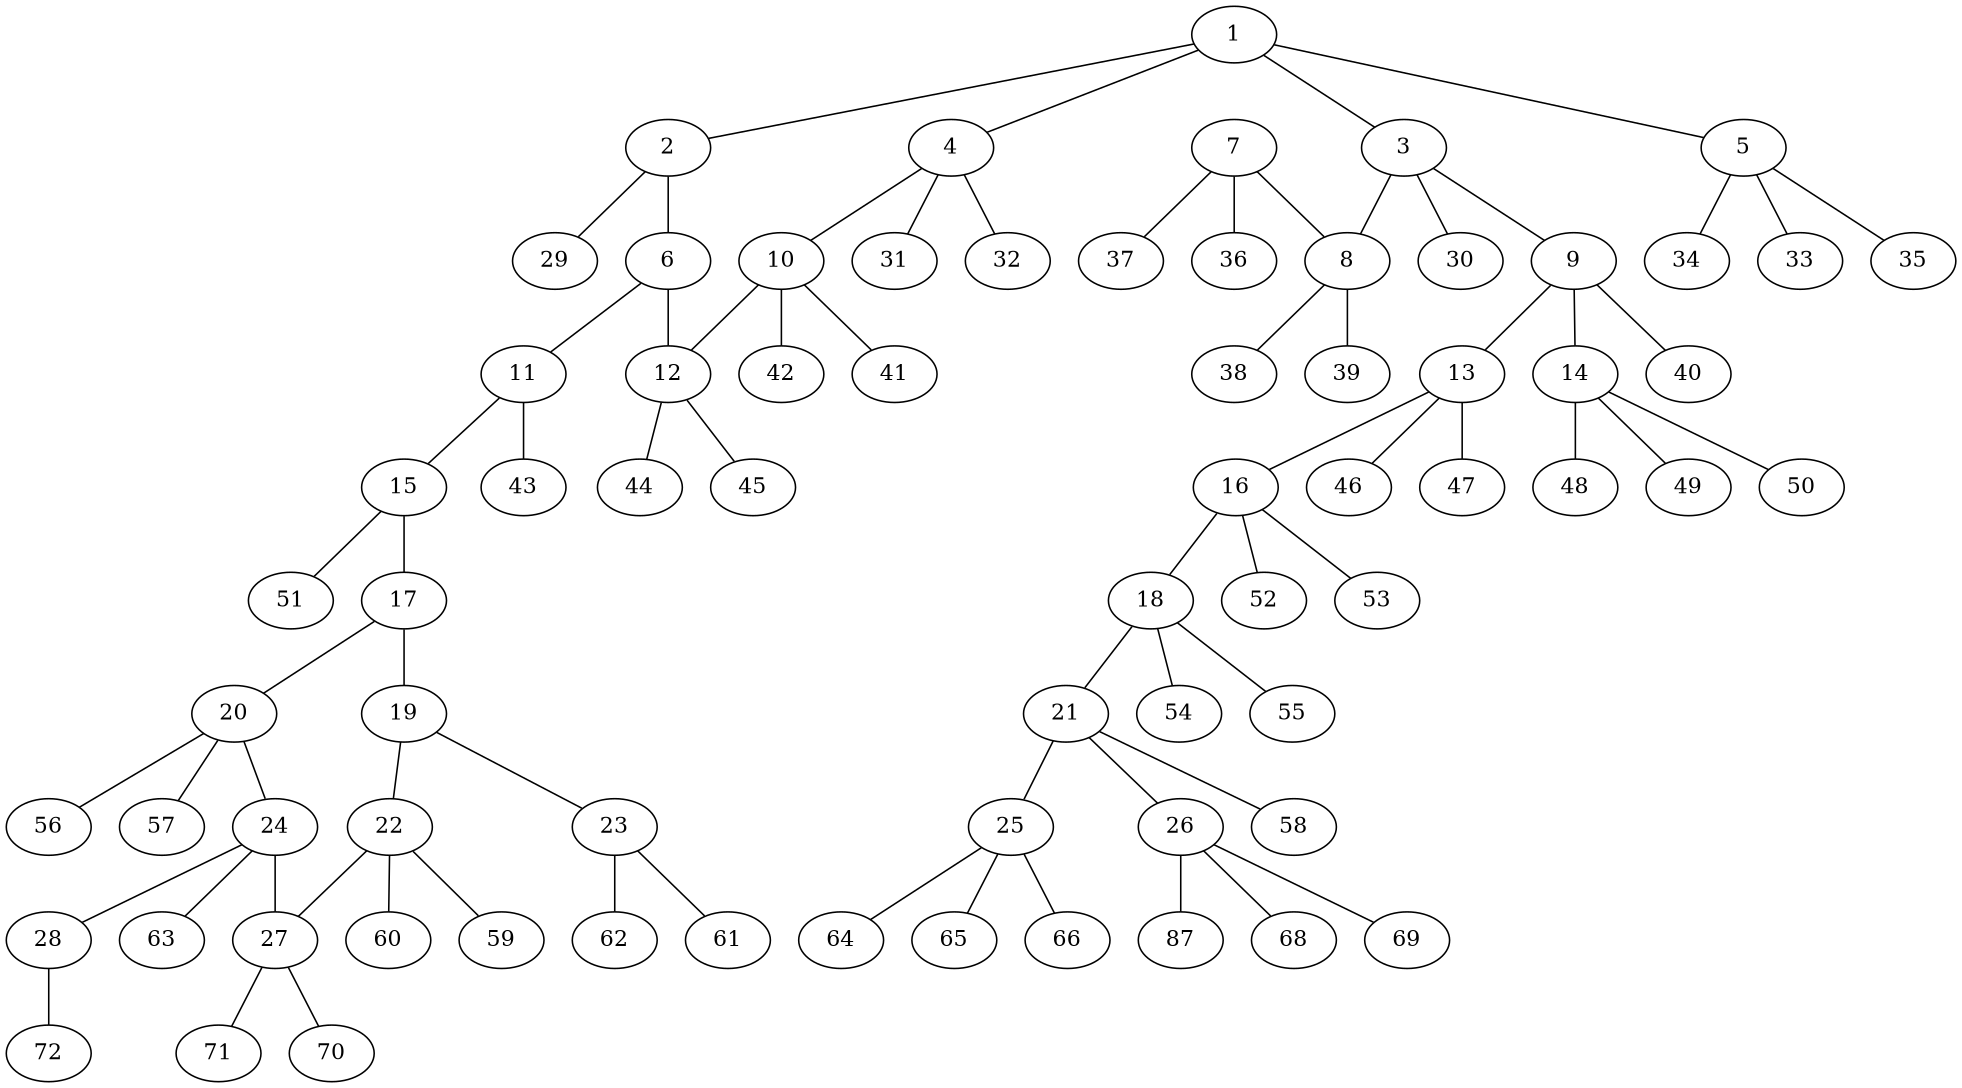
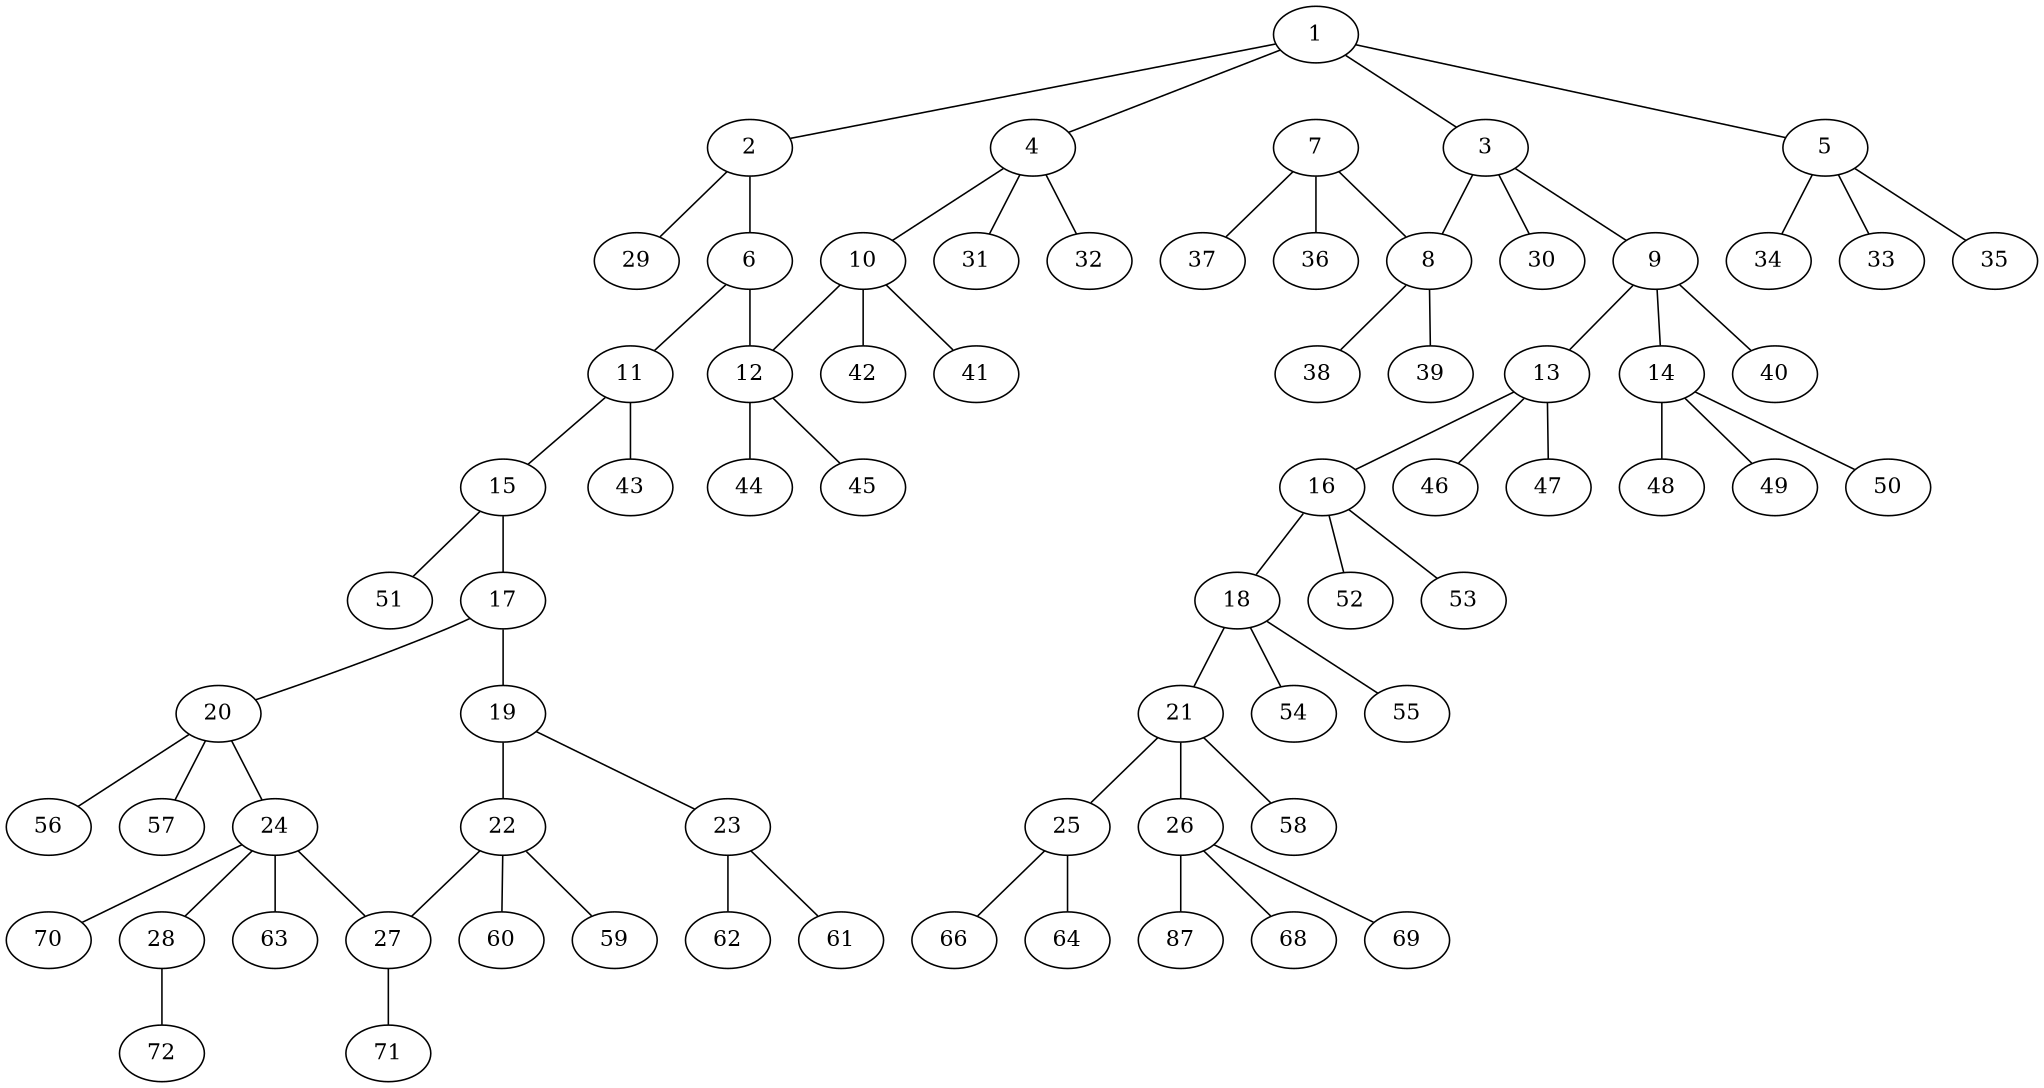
(954, 940) -> none
(303, 997) -> (162, 884)
